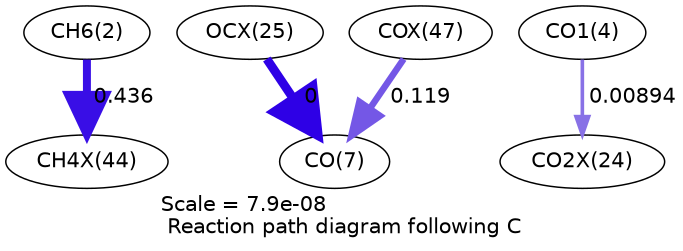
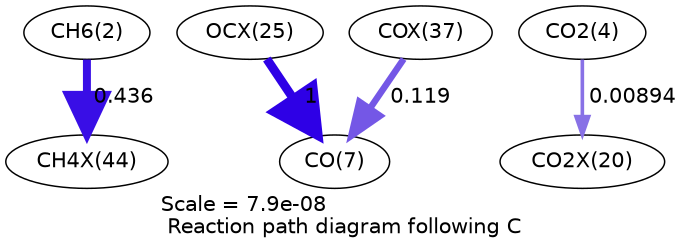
(421, 33) -> (421, 33)
(582, 33) -> (582, 33)
(308, 97) -> (308, 97)
(582, 162) -> (582, 162)
